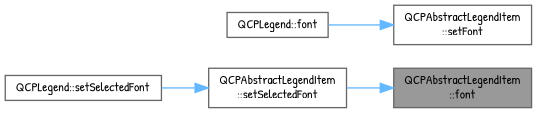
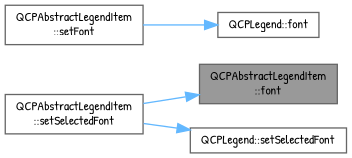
(354, 25) -> (174, 25)
(178, 88) -> (160, 126)
